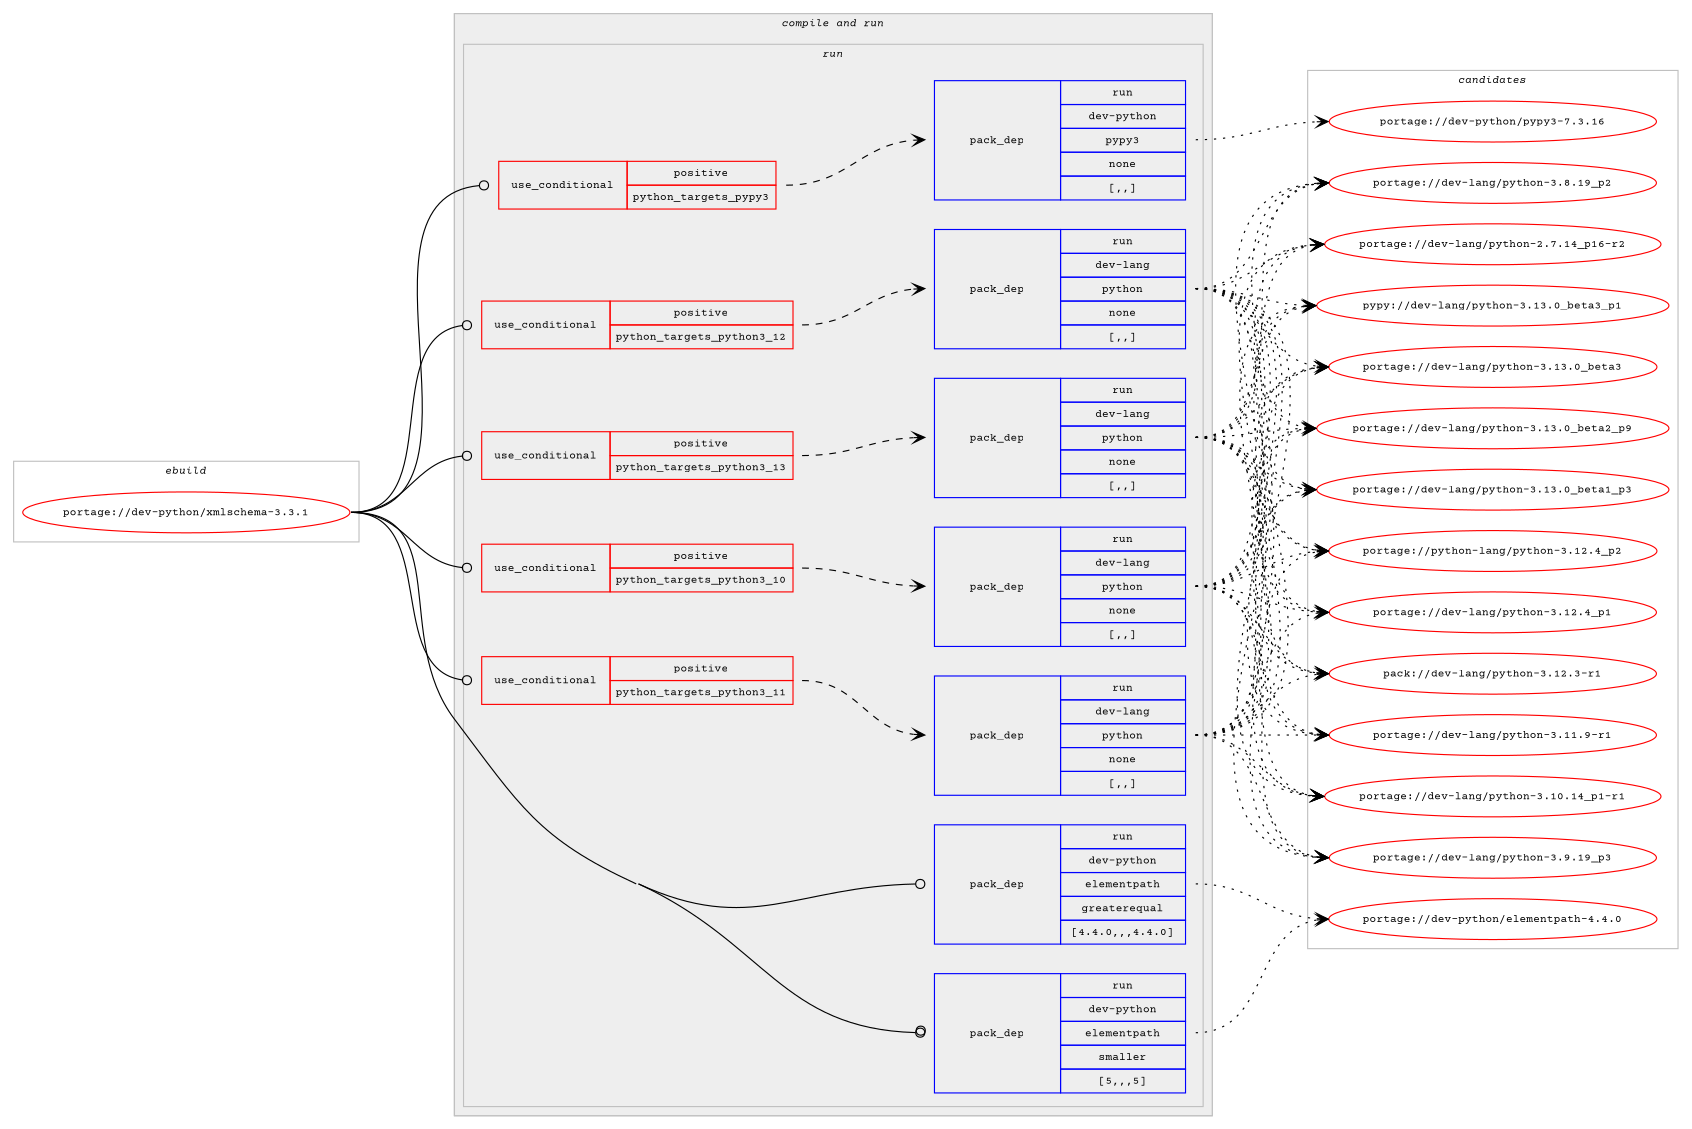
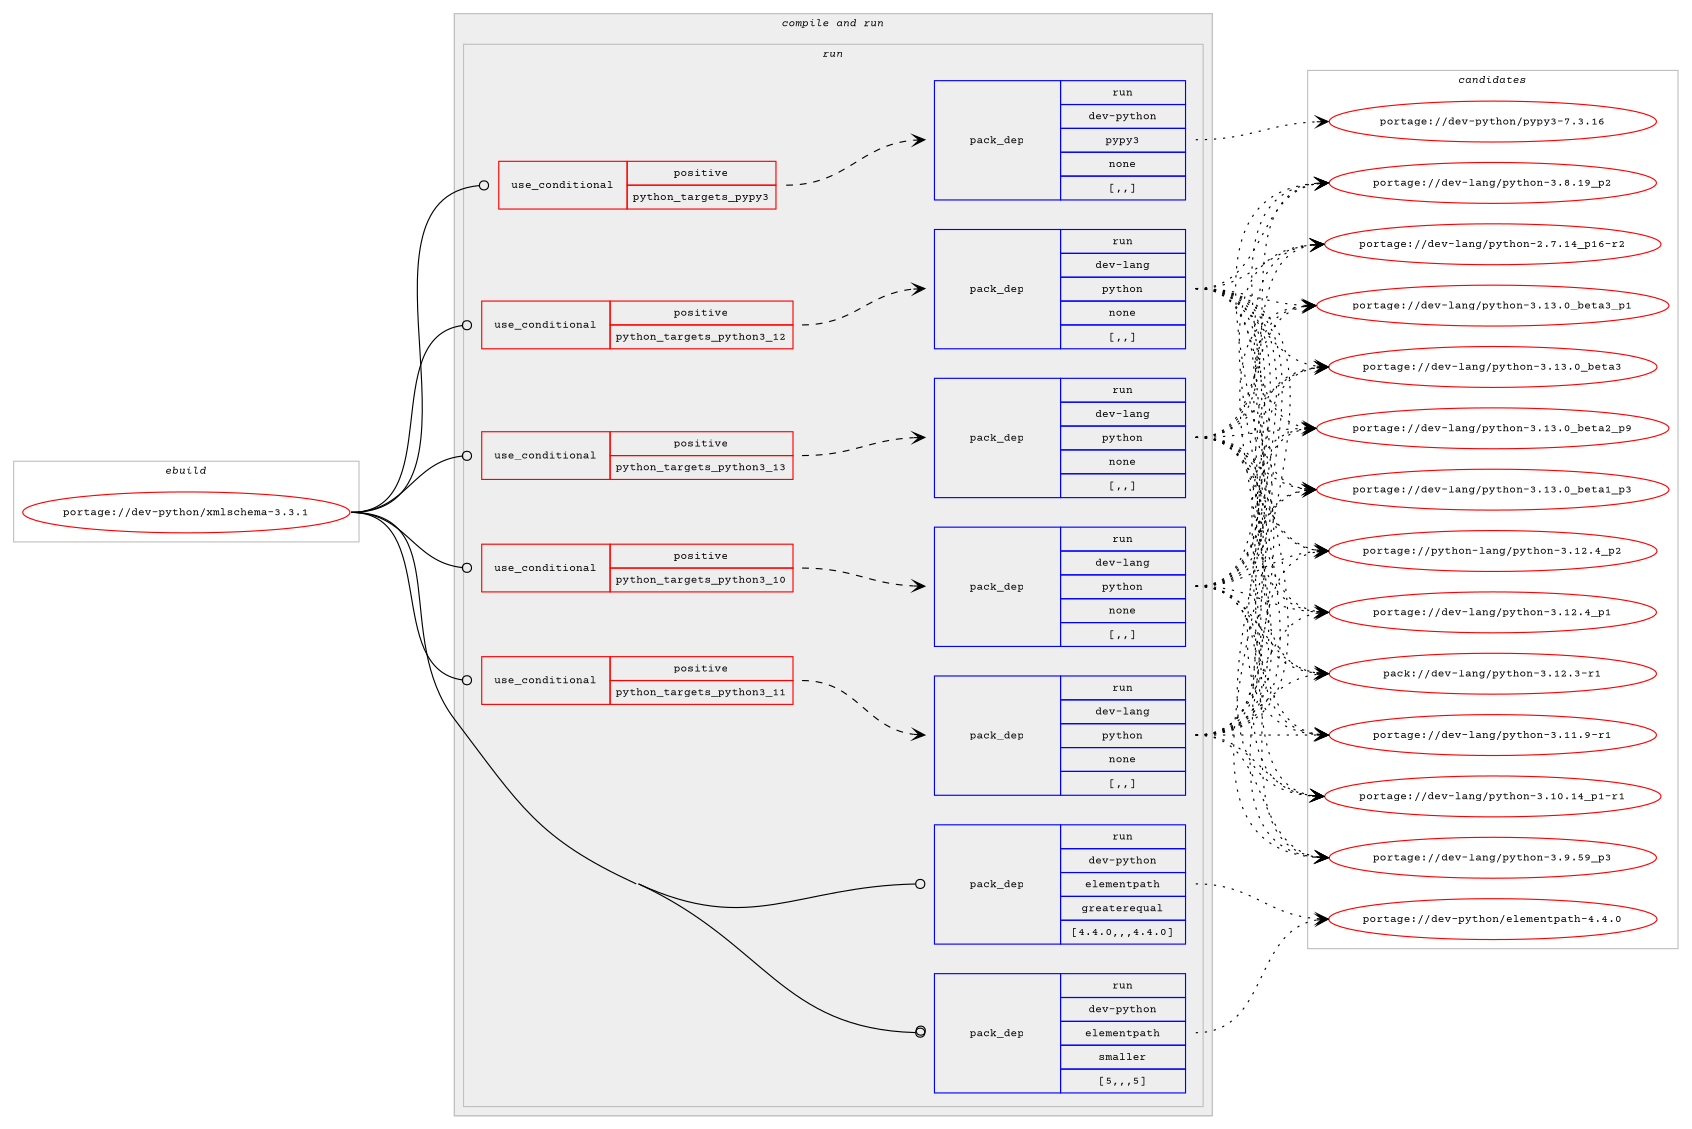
(1493, 306) -> (1493, 306)
(1493, 858) -> (1493, 858)
